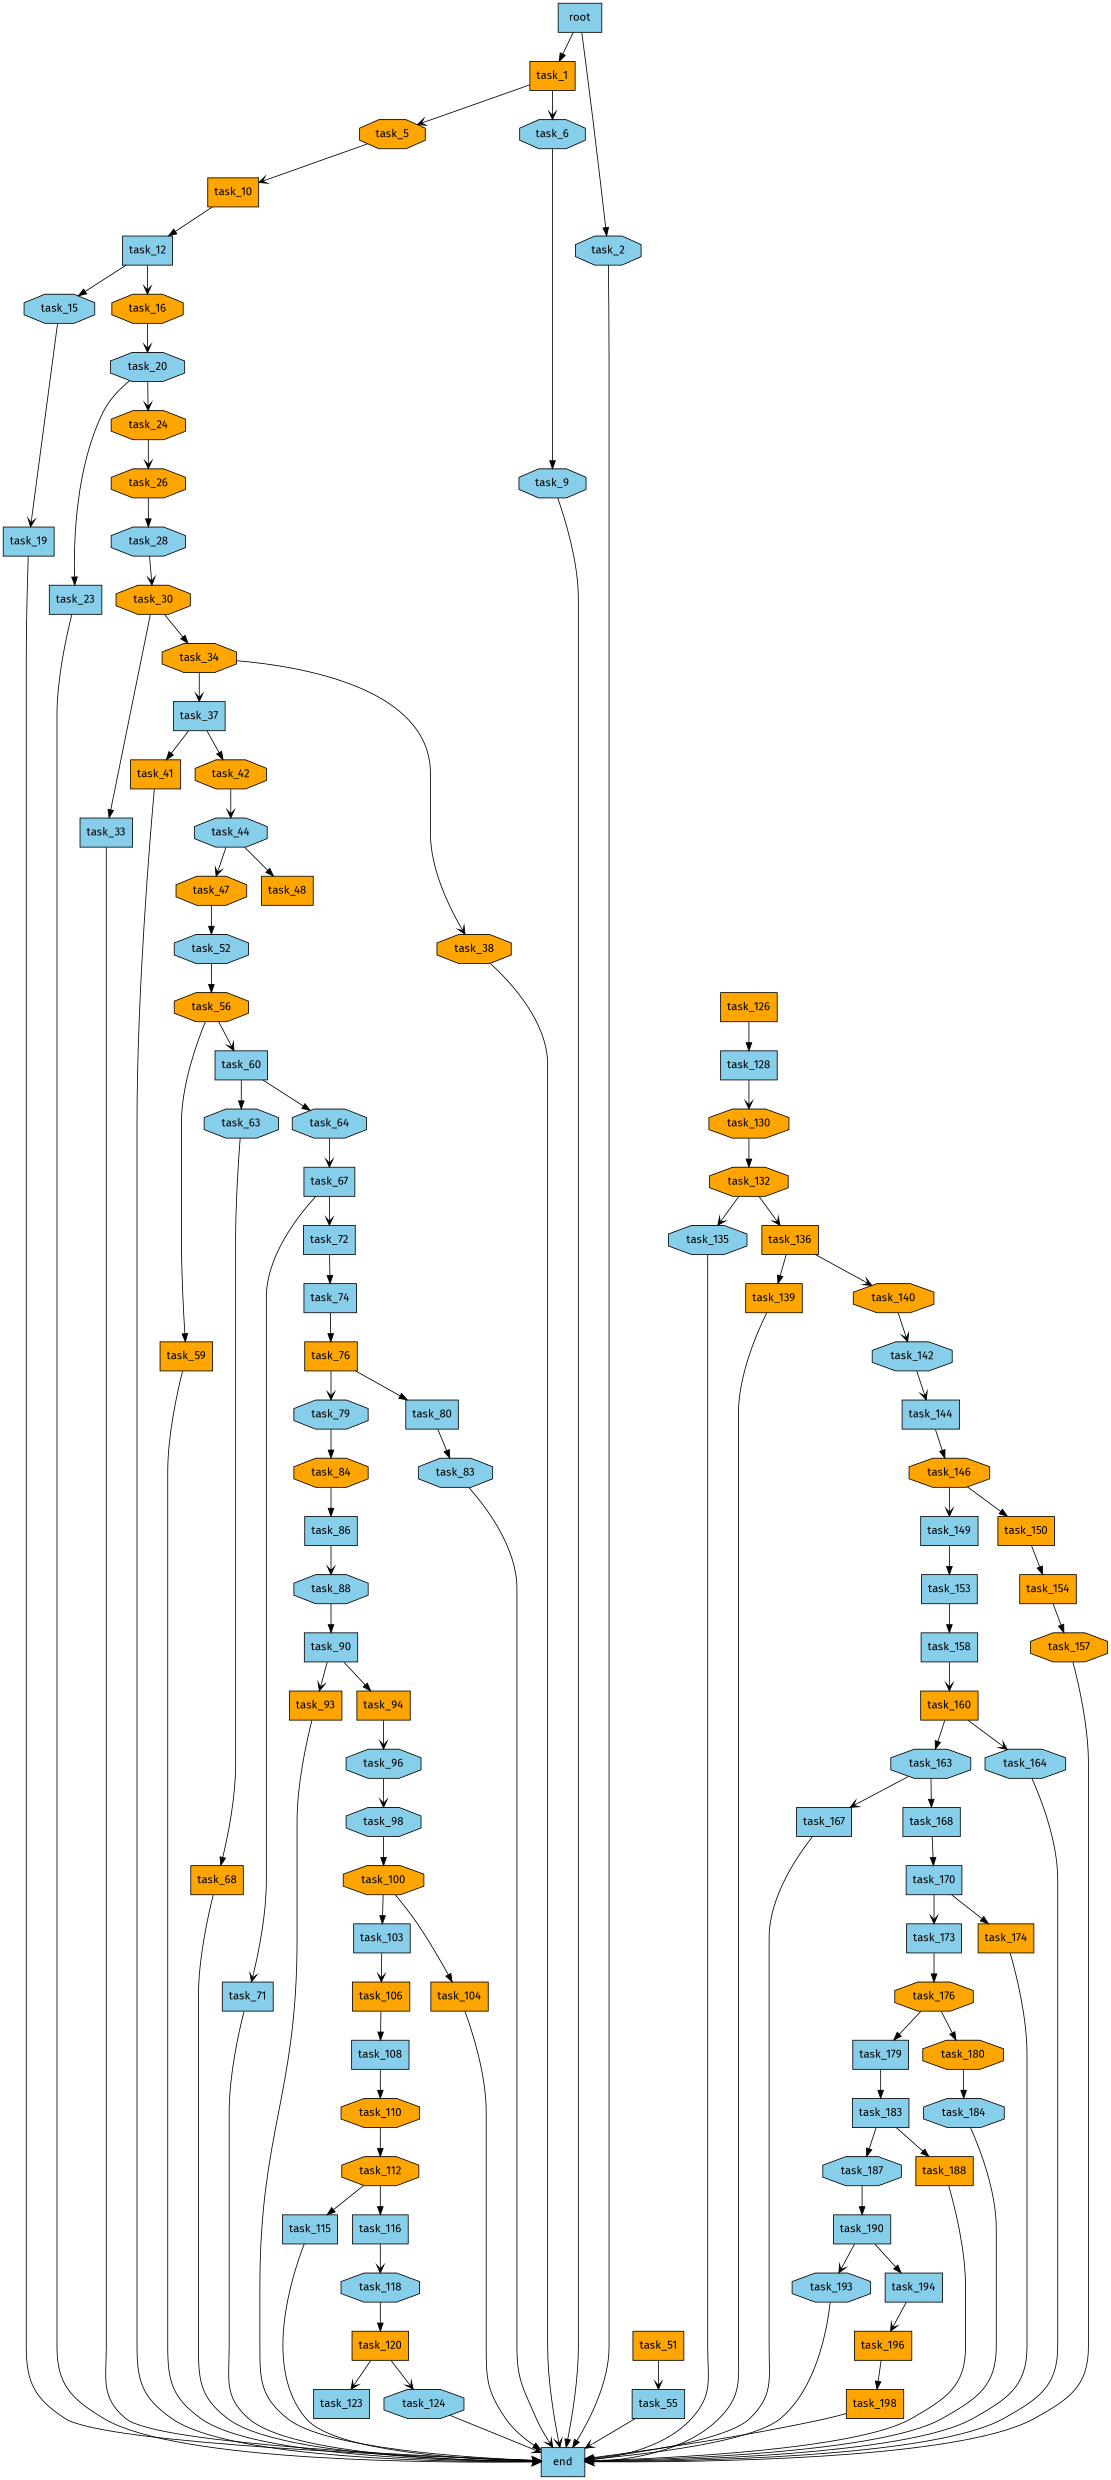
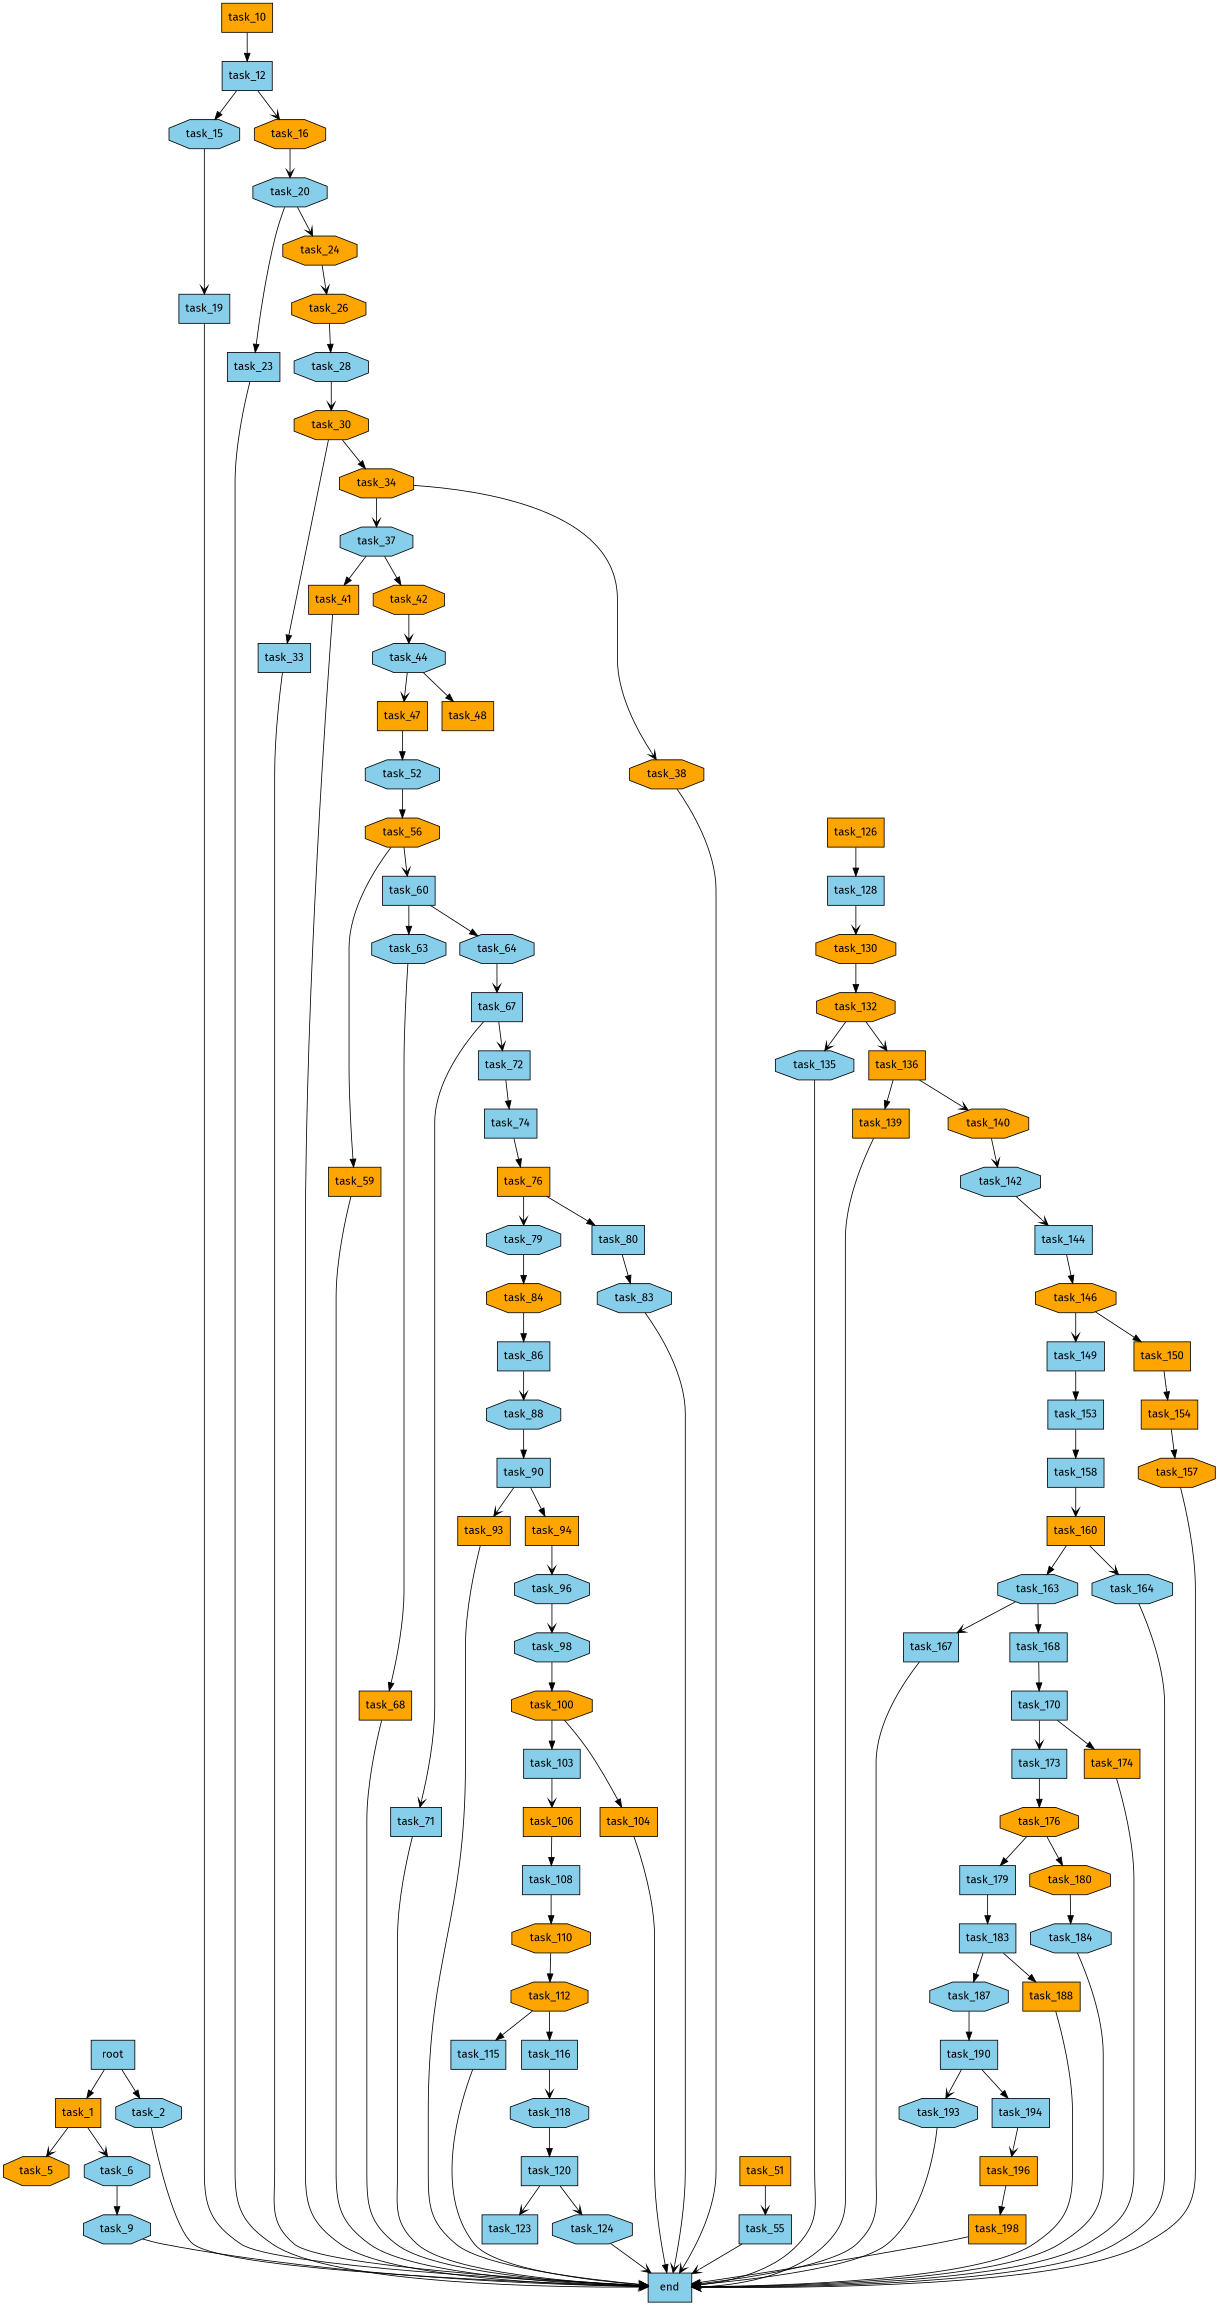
(317, 162) -> none
(199, 716) -> (377, 542)
(211, 891) -> (402, 716)
(380, 2346) -> (550, 2171)
